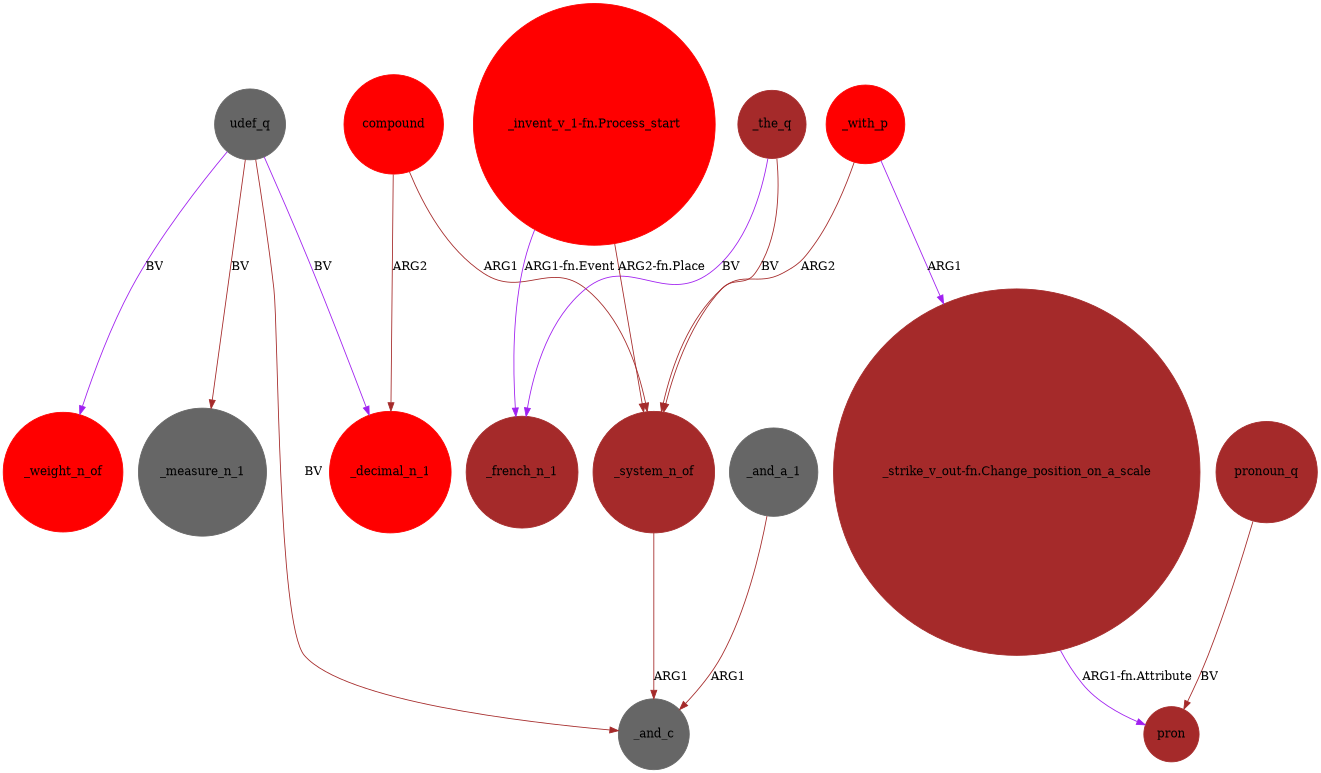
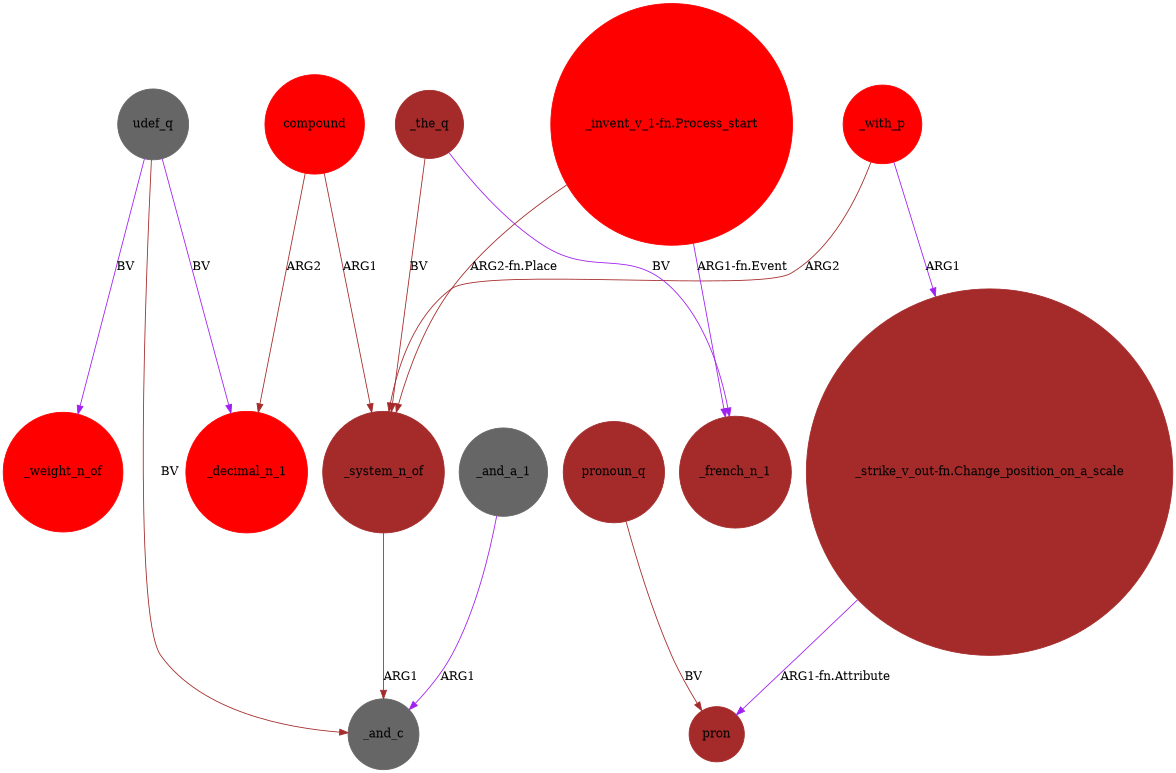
(202, 472) -> none
(740, 616) -> (469, 616)
